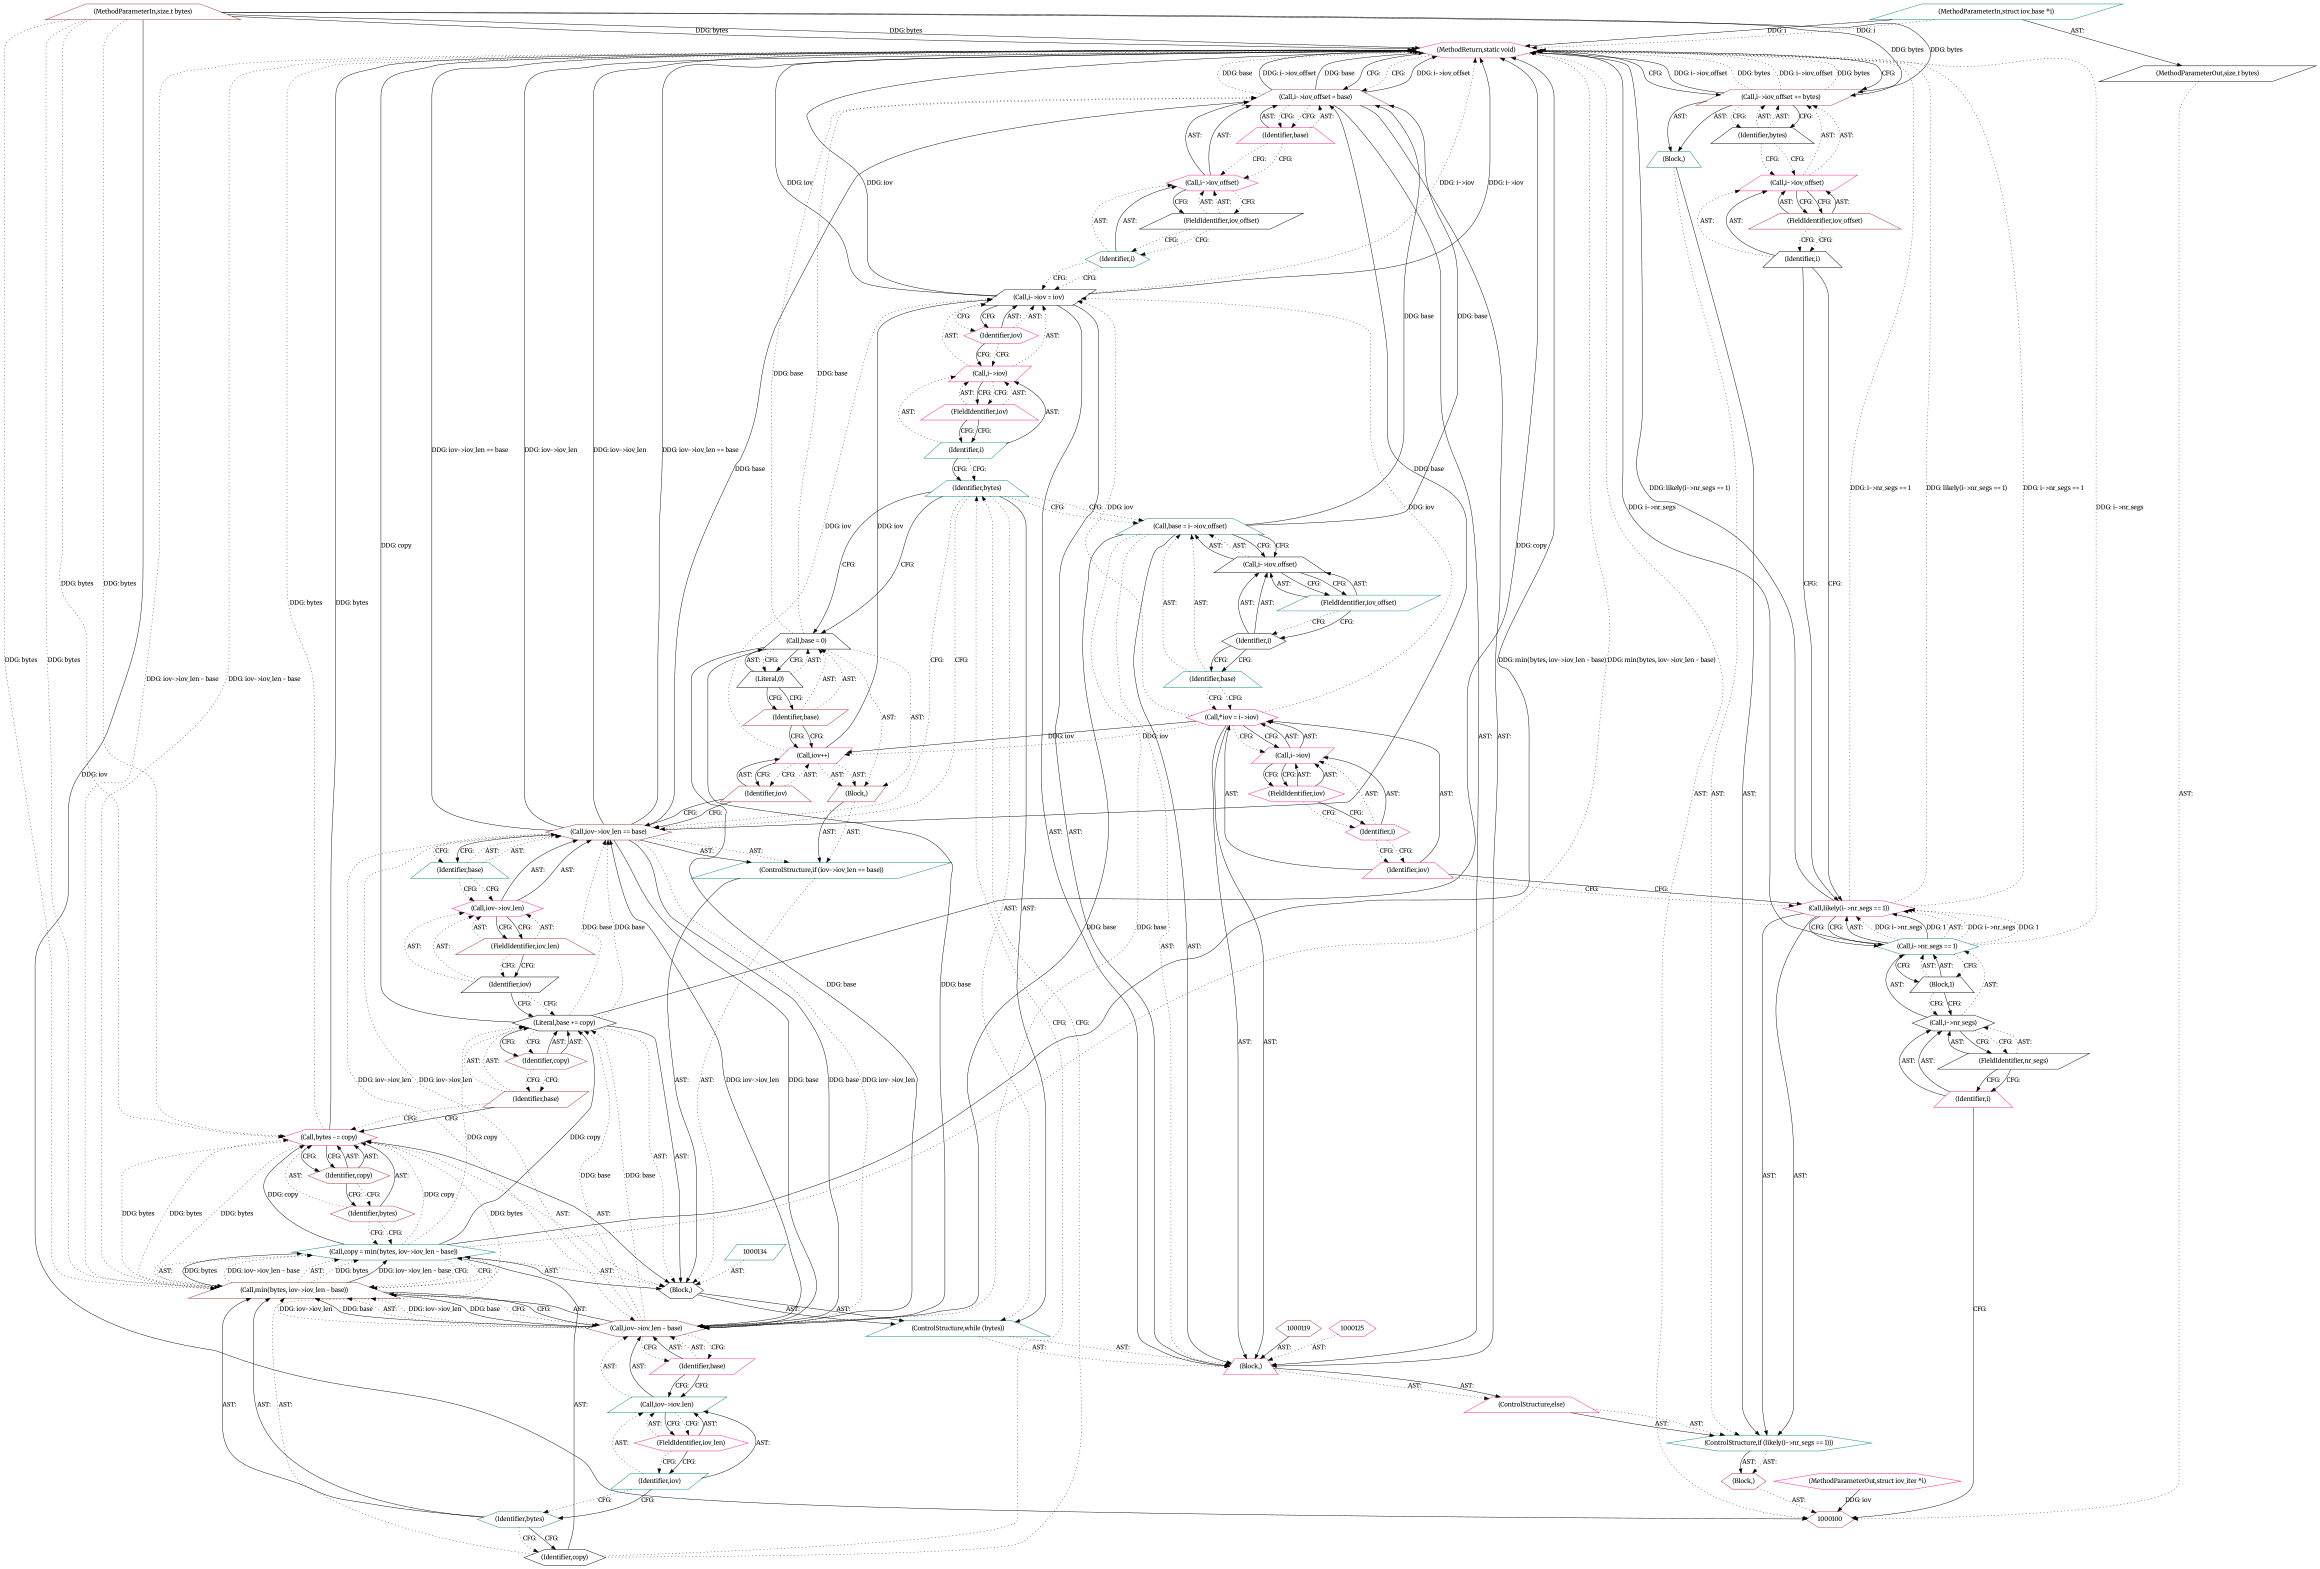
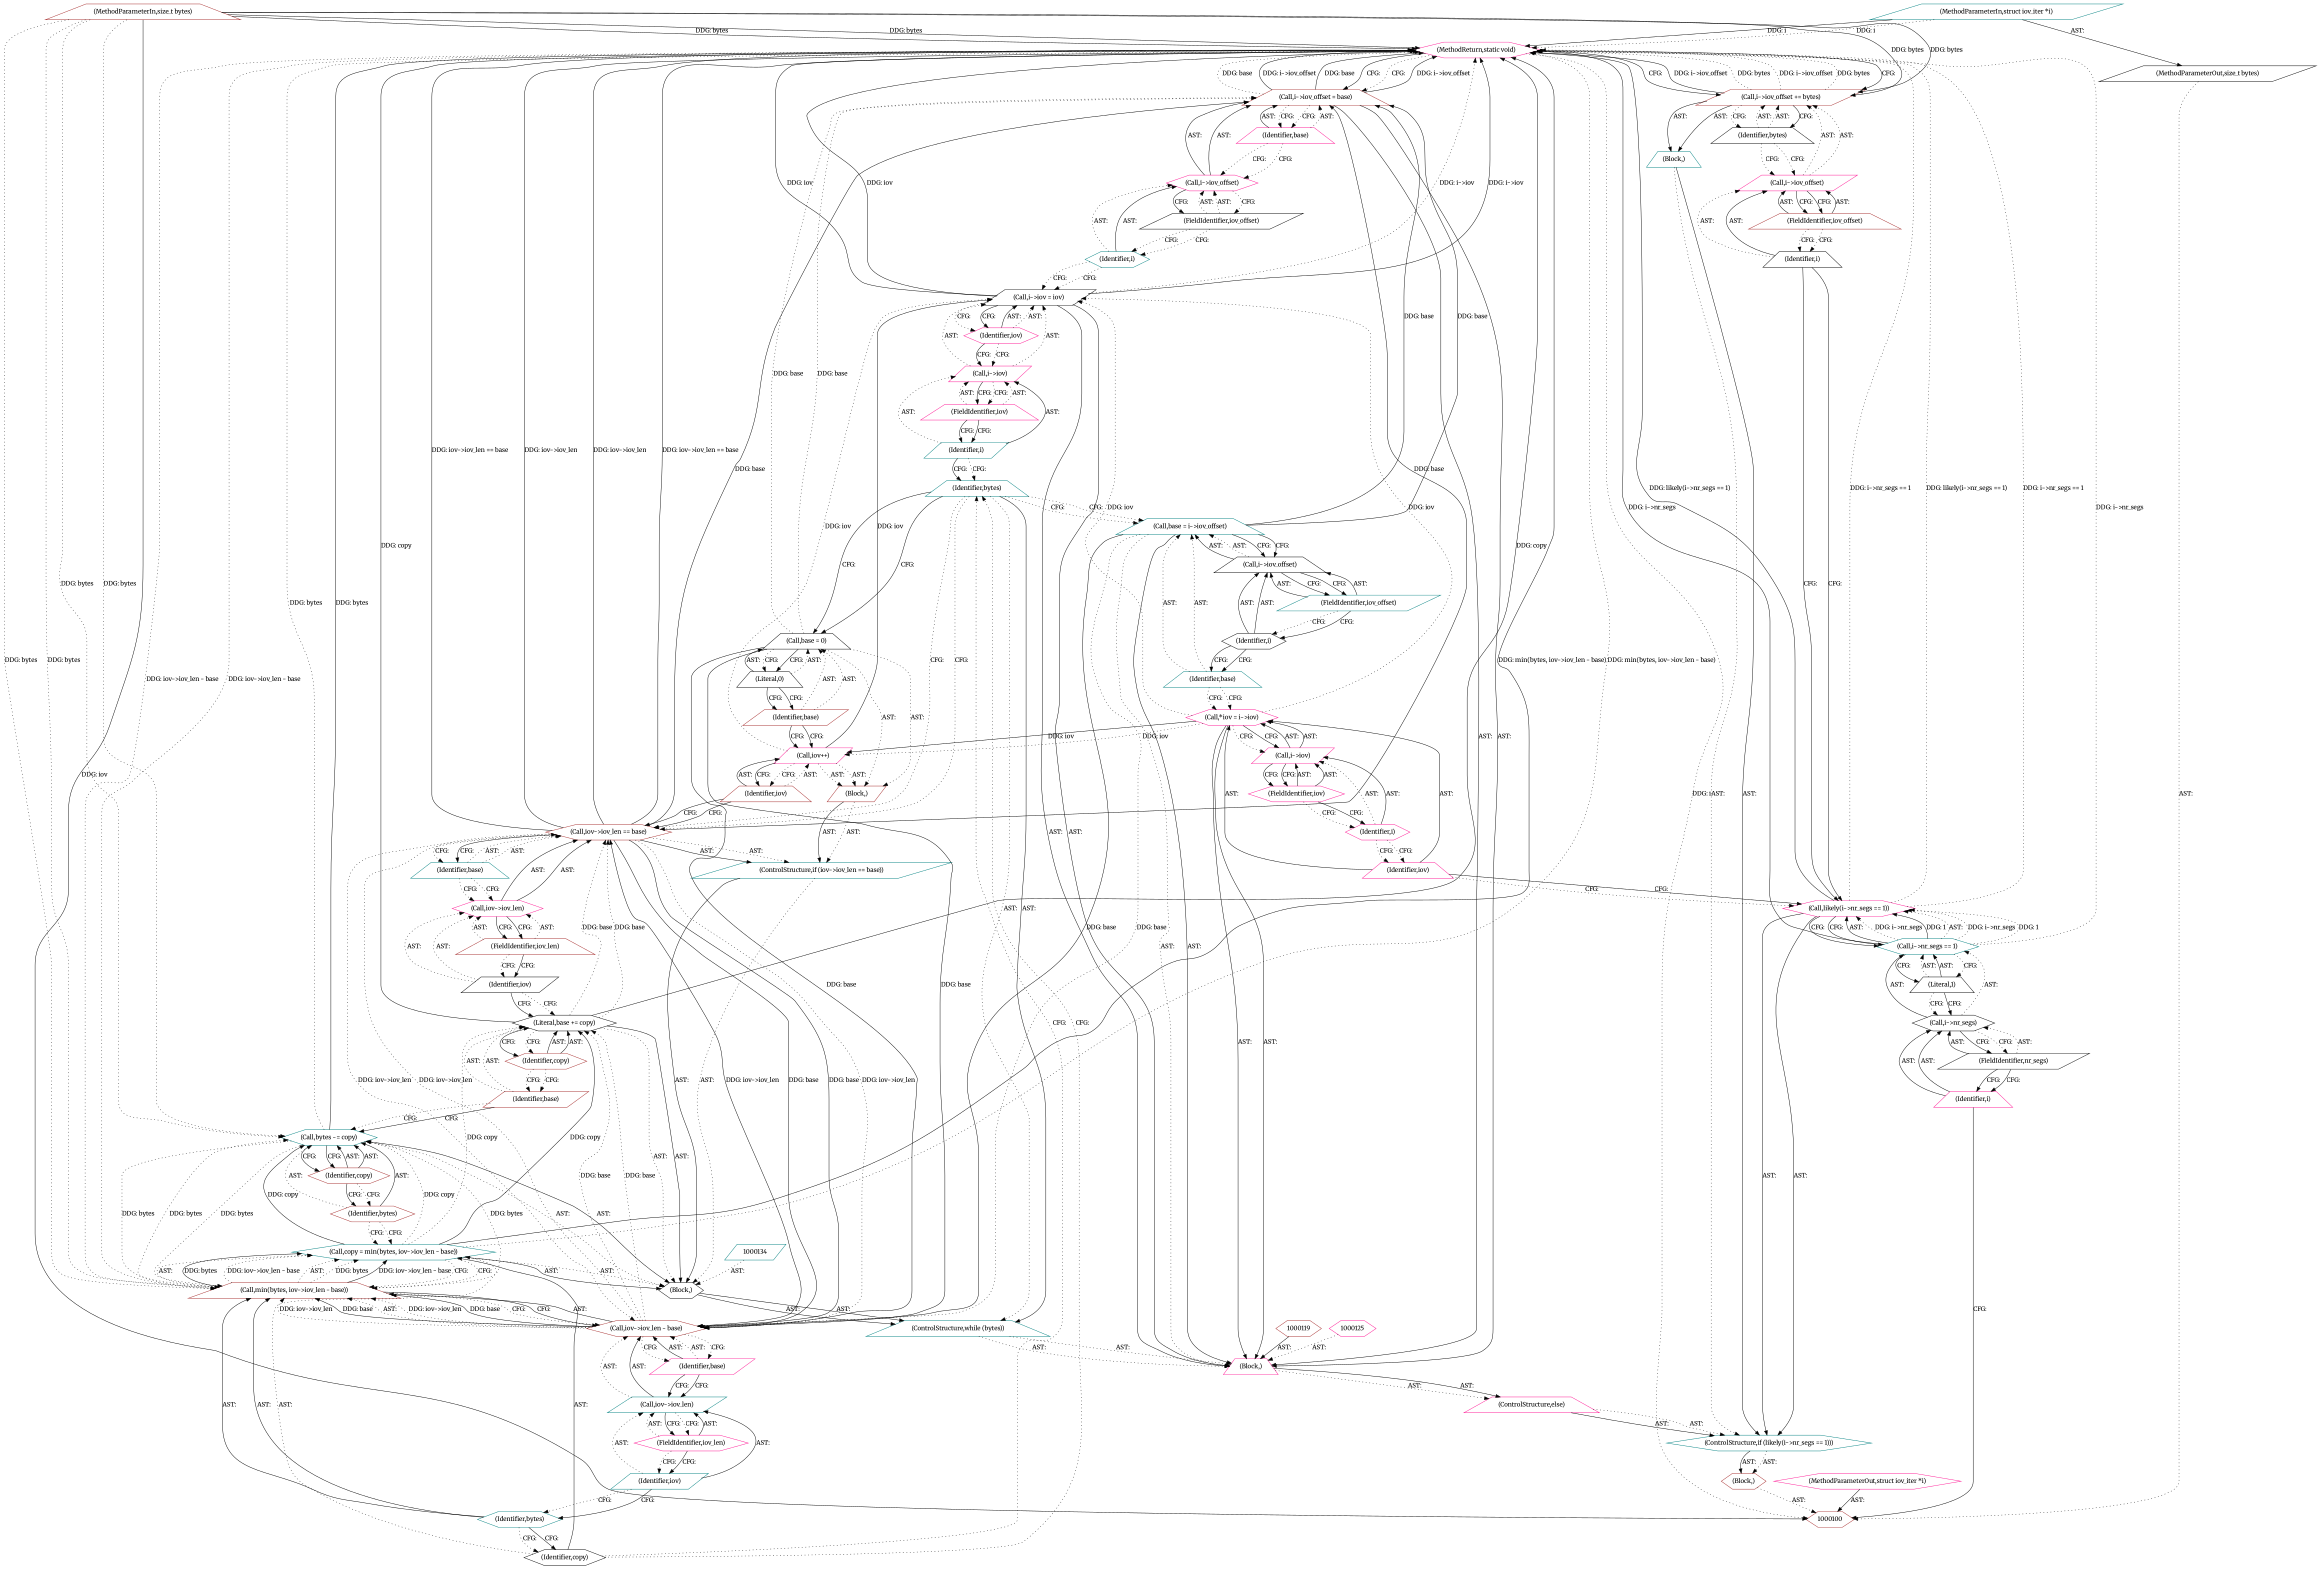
(1996, 12) -> (1996, 12)
(1702, 794) -> (1702, 794)
(1942, 985) -> (1942, 985)
(329, 1138) -> (329, 1138)
(1858, 1500) -> (1858, 1500)
